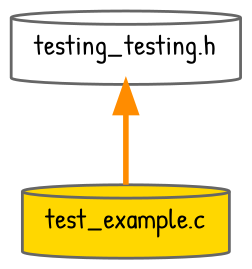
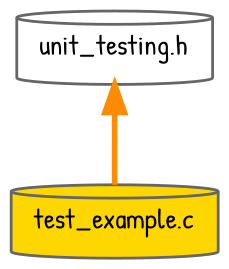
(126, 48) -> (115, 48)
